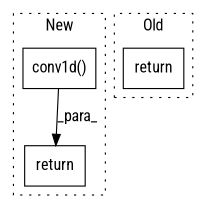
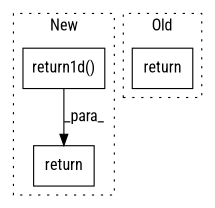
(59, 68) -> (64, 68)
